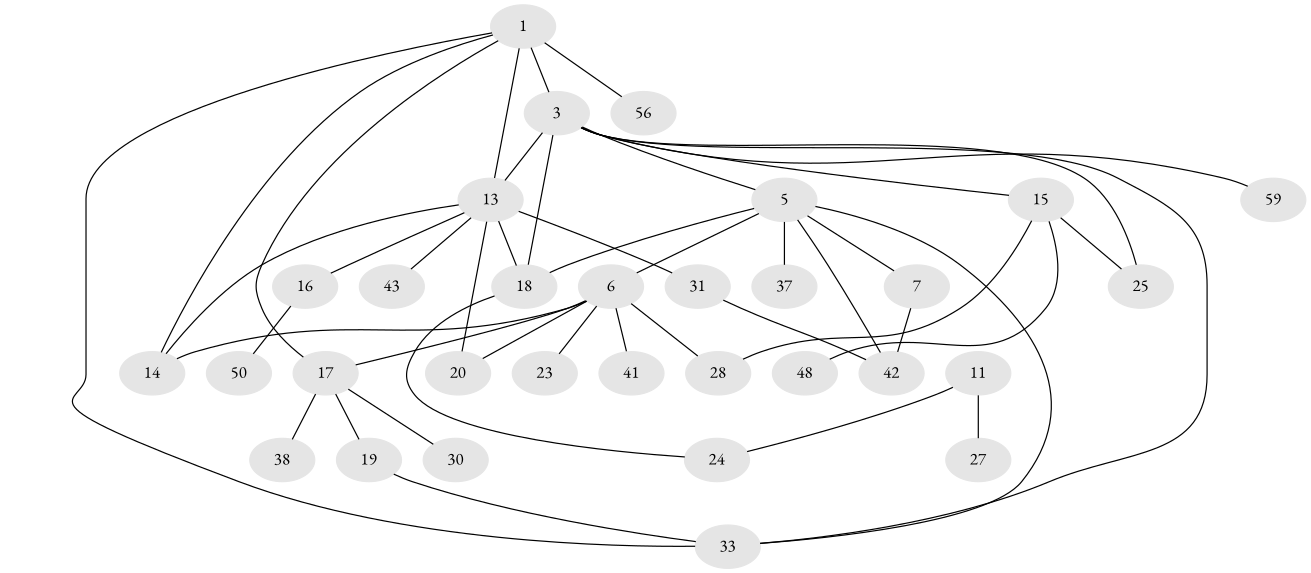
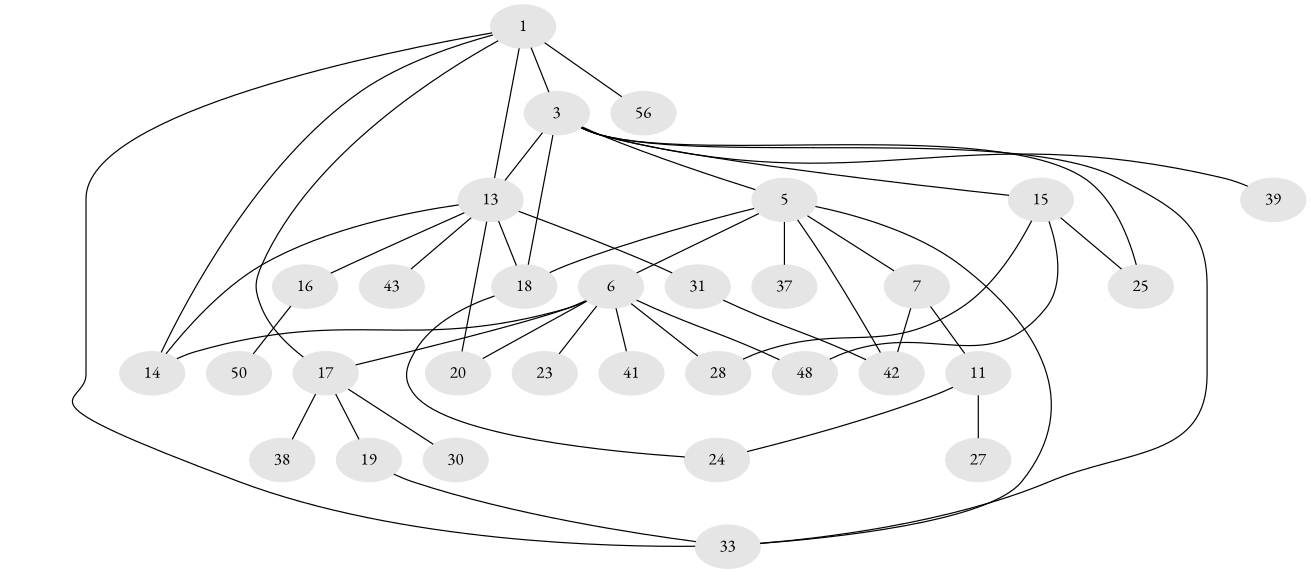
(1273, 200) -> (1273, 200)
none -> (708, 330)
none -> (948, 330)
